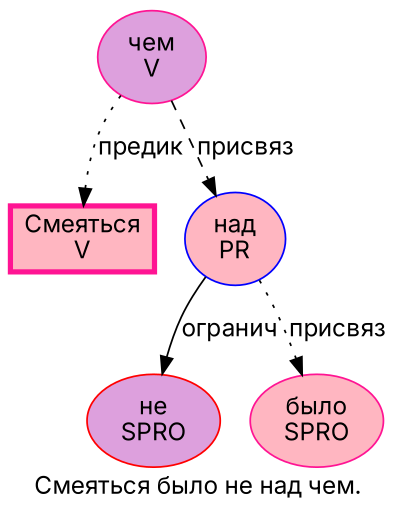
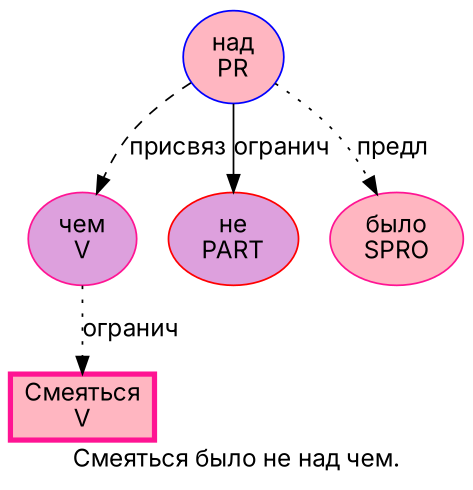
(190, 140) -> (140, 123)
(141, 148) -> (131, 330)
(338, 330) -> (393, 148)
(154, 421) -> (234, 239)
